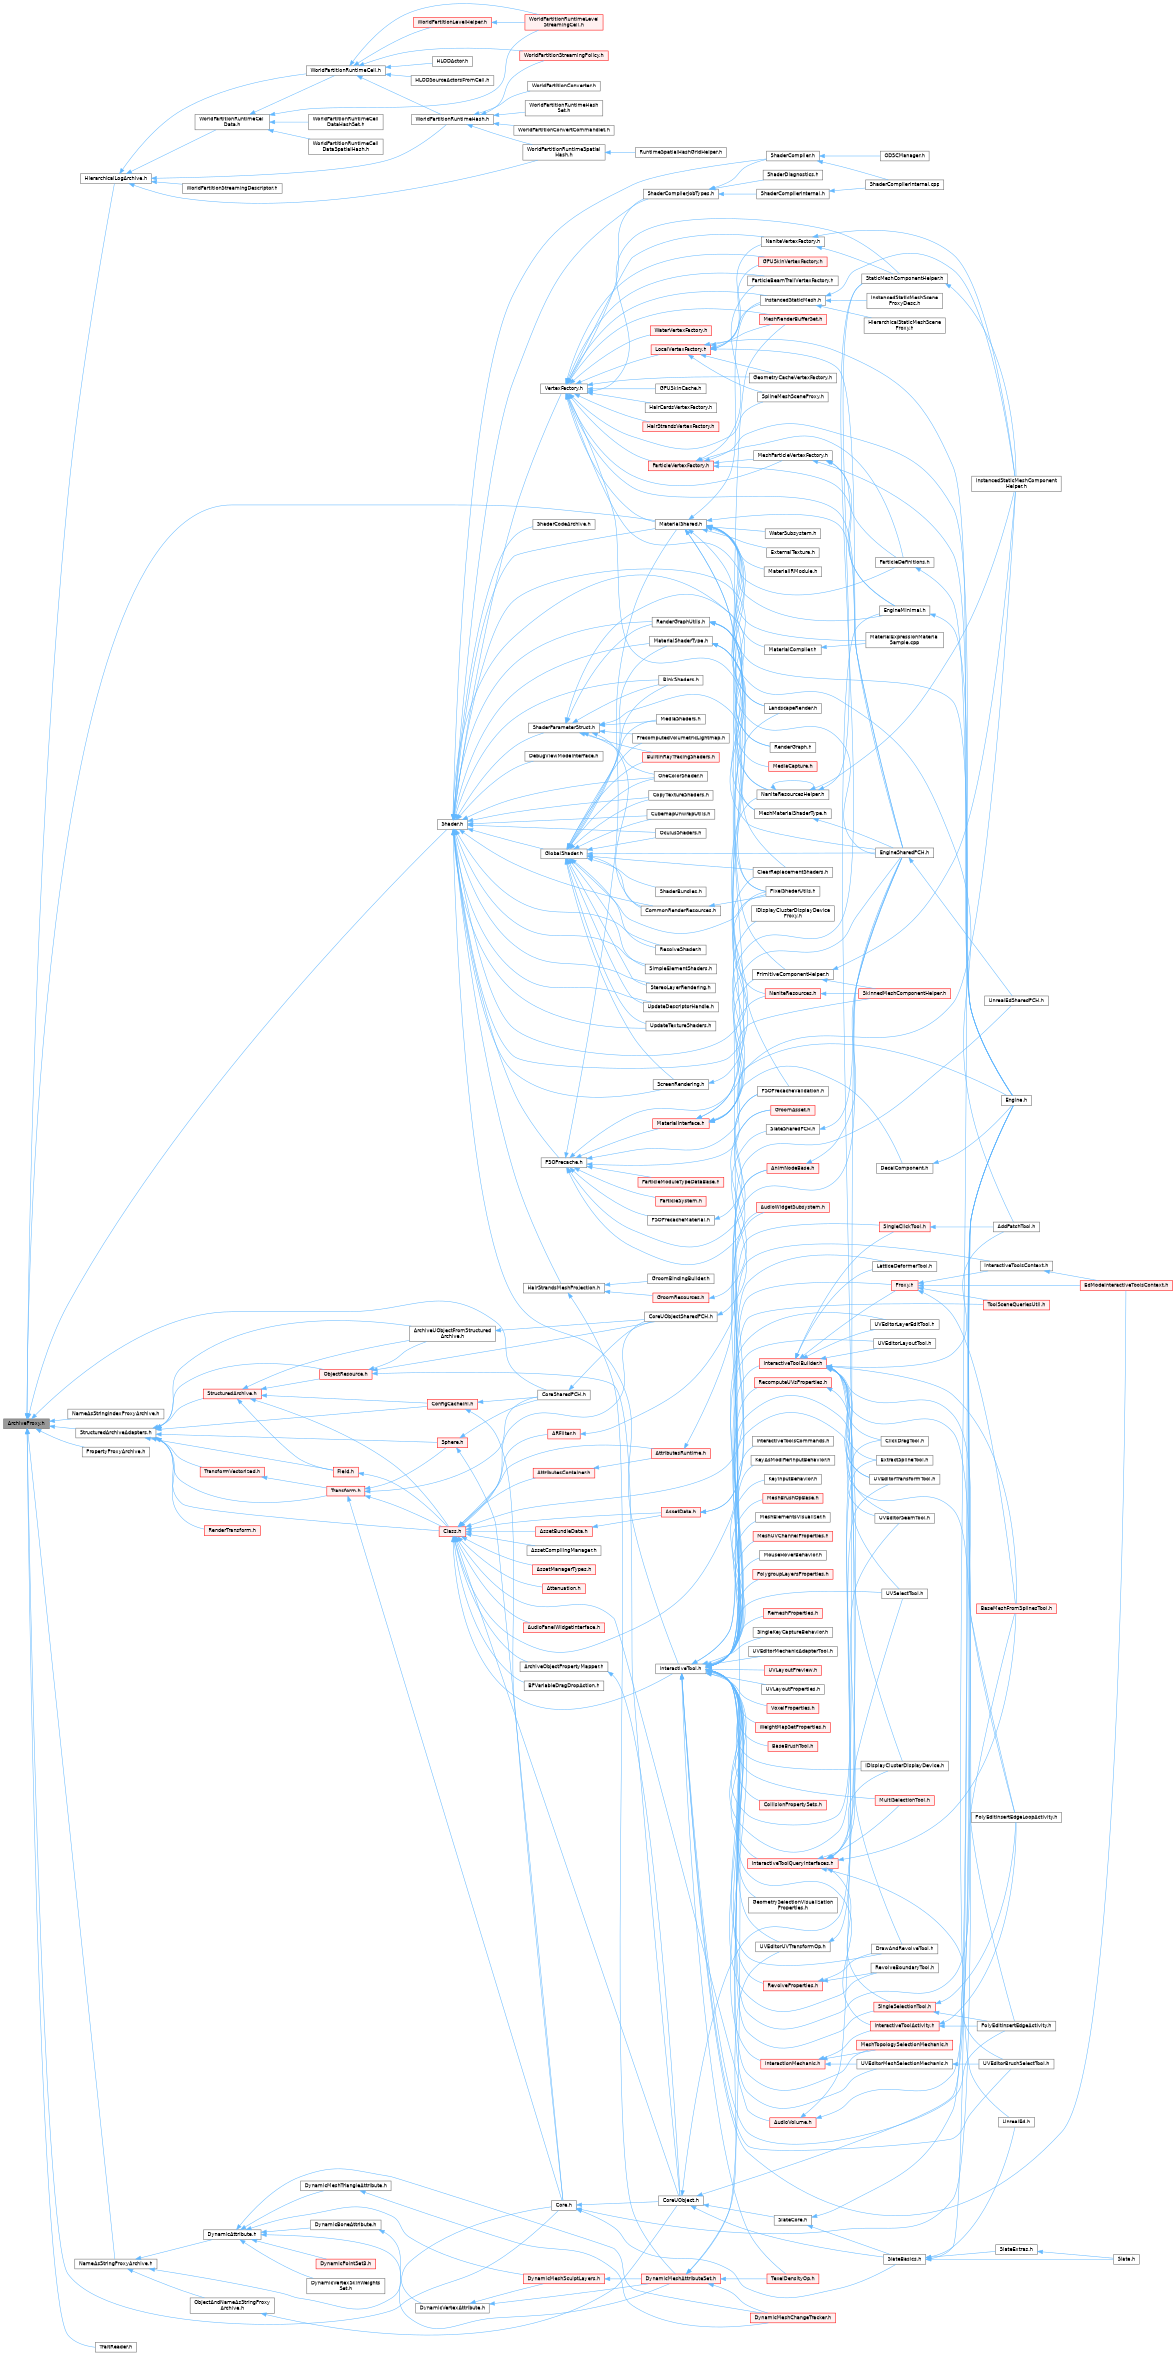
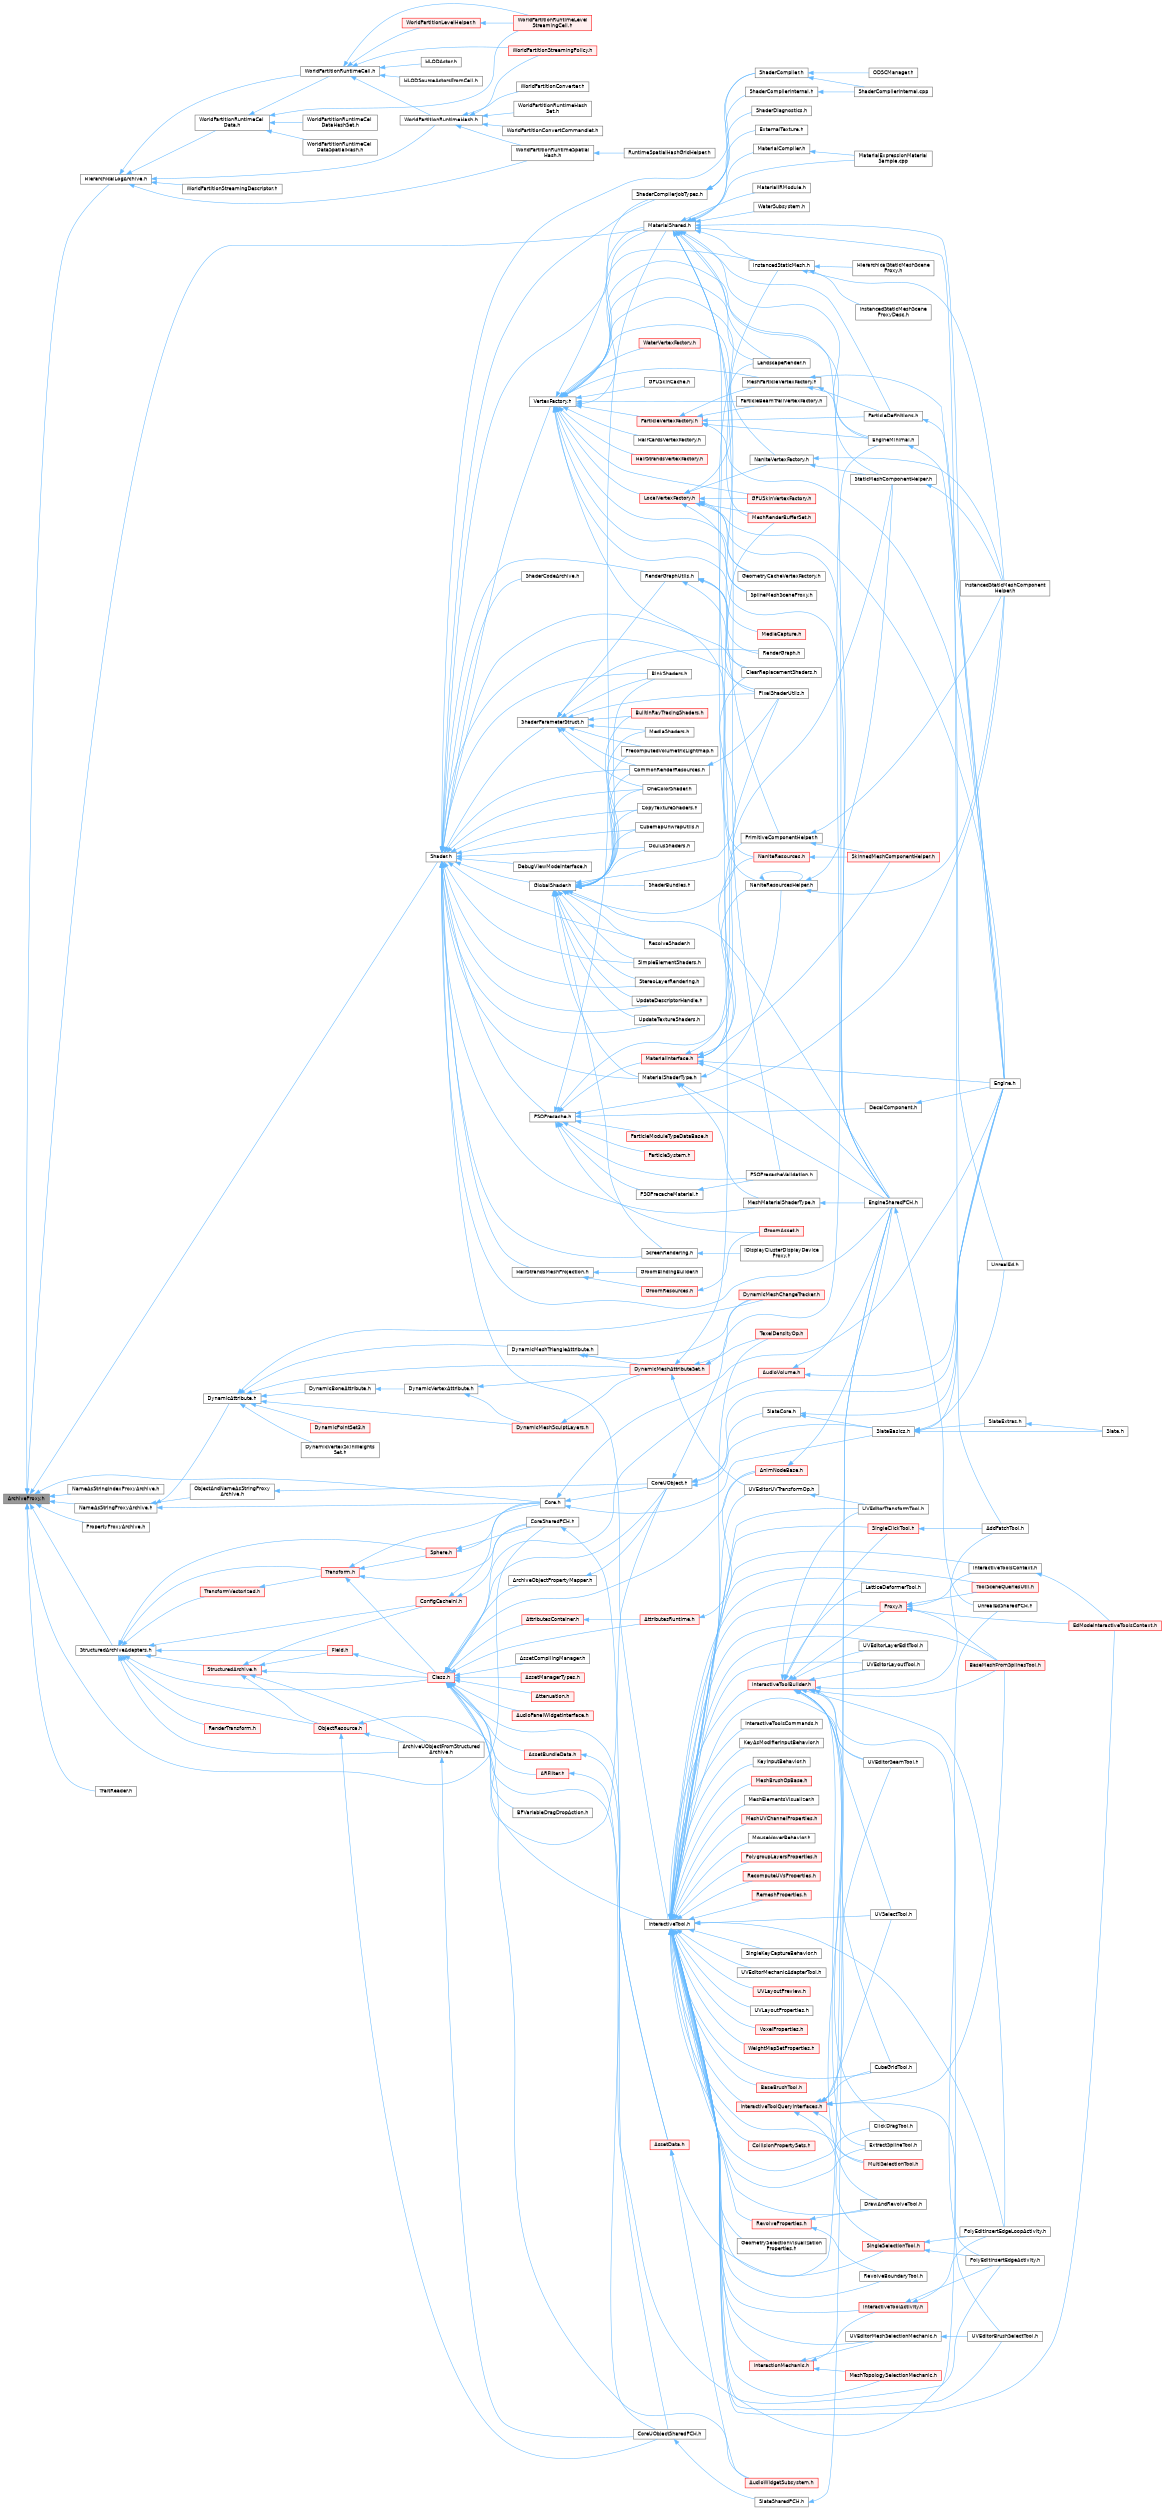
(847, 1436) -> (735, 1531)
(905, 1766) -> (893, 2068)
(621, 1788) -> (622, 1361)
